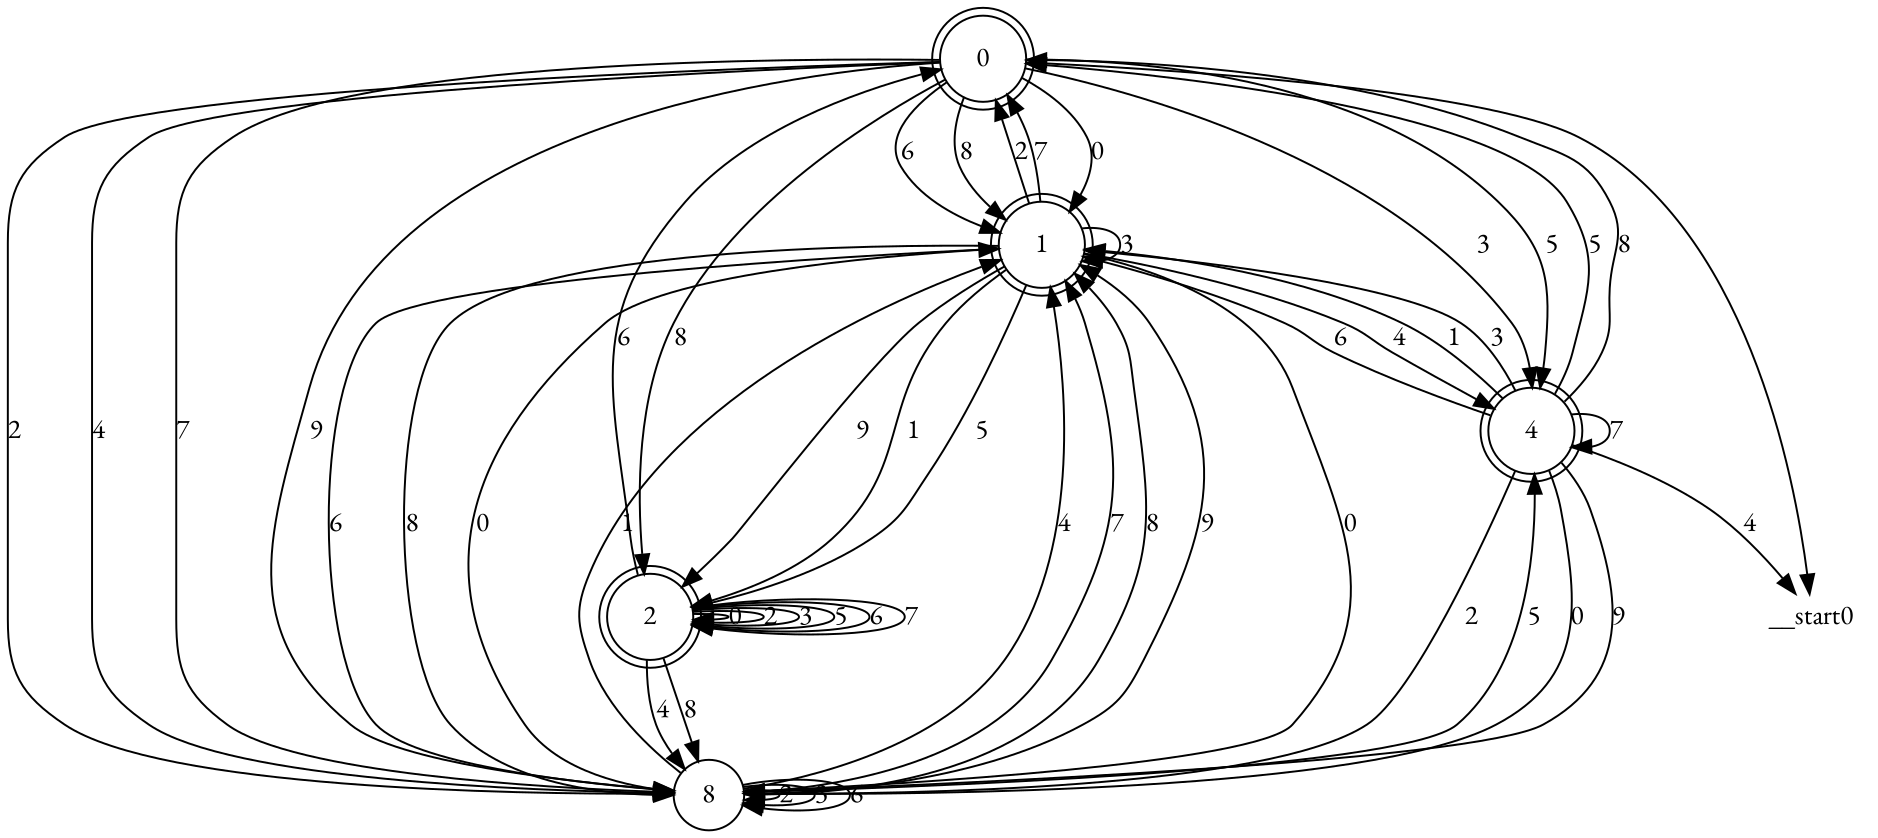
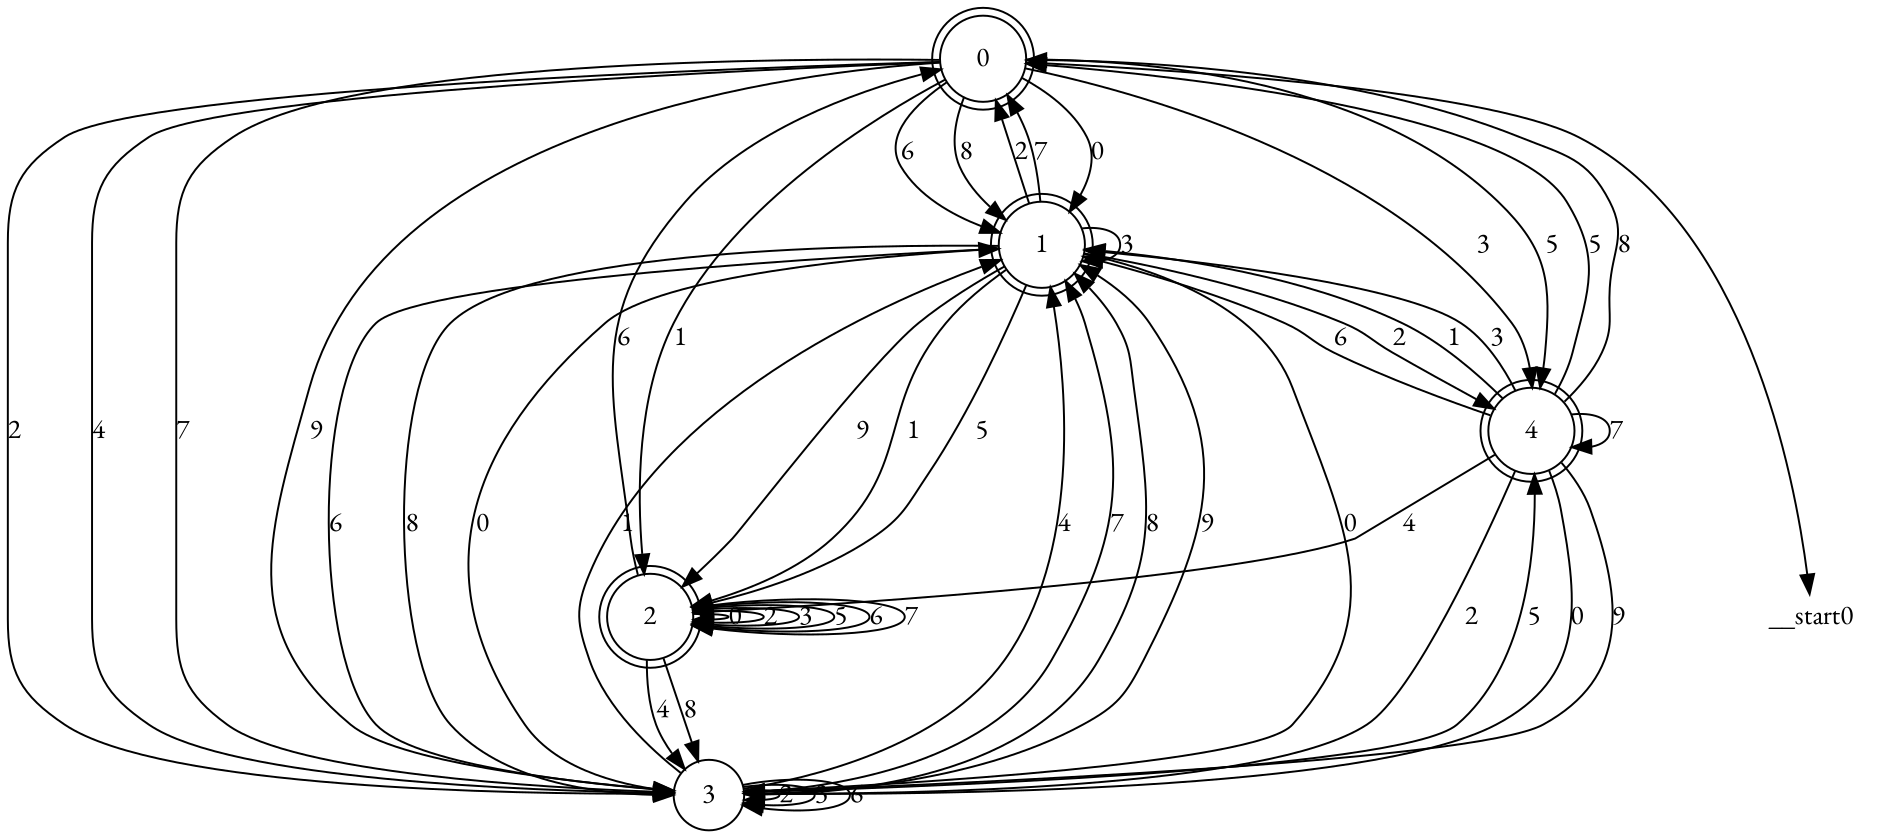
(681, 338) -> (681, 338)
(1399, 338) -> (1399, 338)
(1688, 496) -> (1117, 579)
(709, 795) -> (709, 795)
